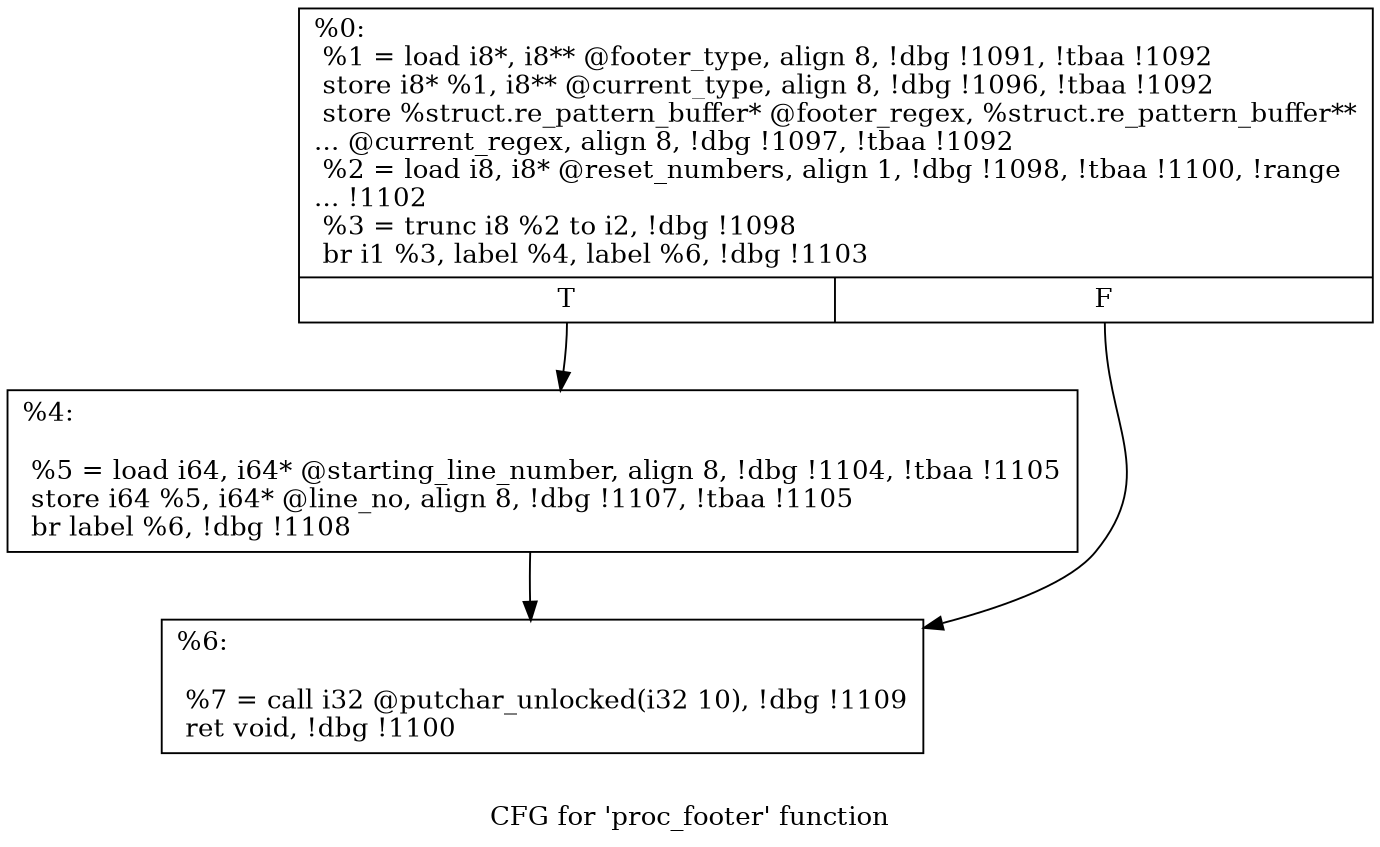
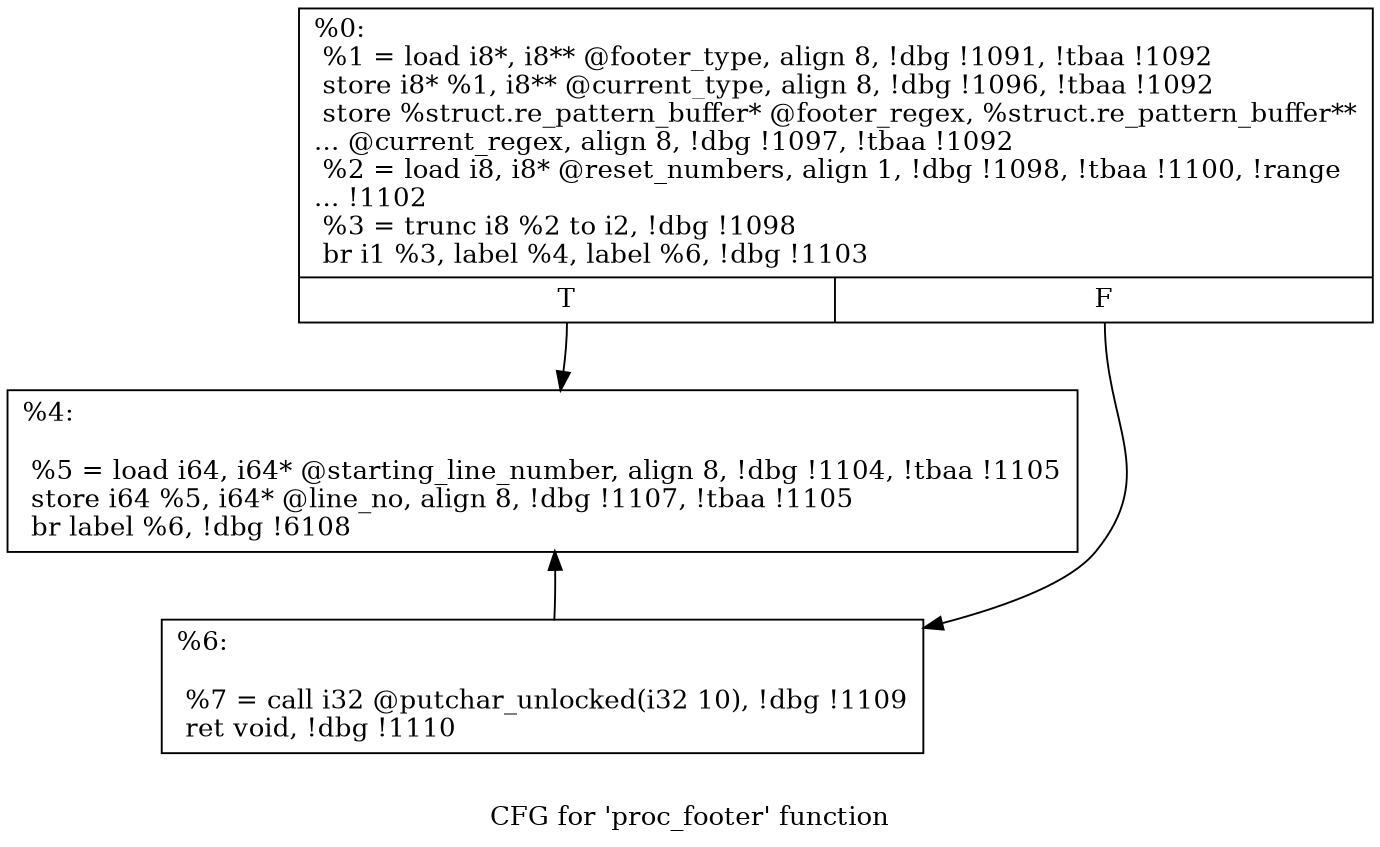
(187, 527) -> (187, 527)
(530, 576) -> (555, 595)
(317, 729) -> (317, 729)
